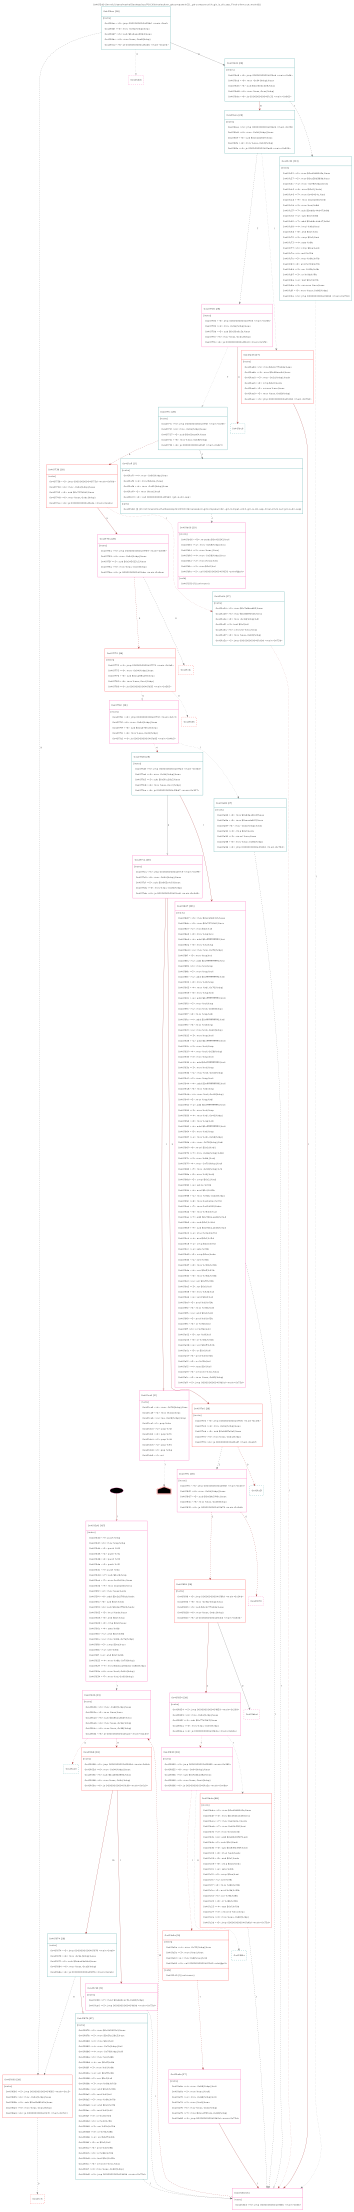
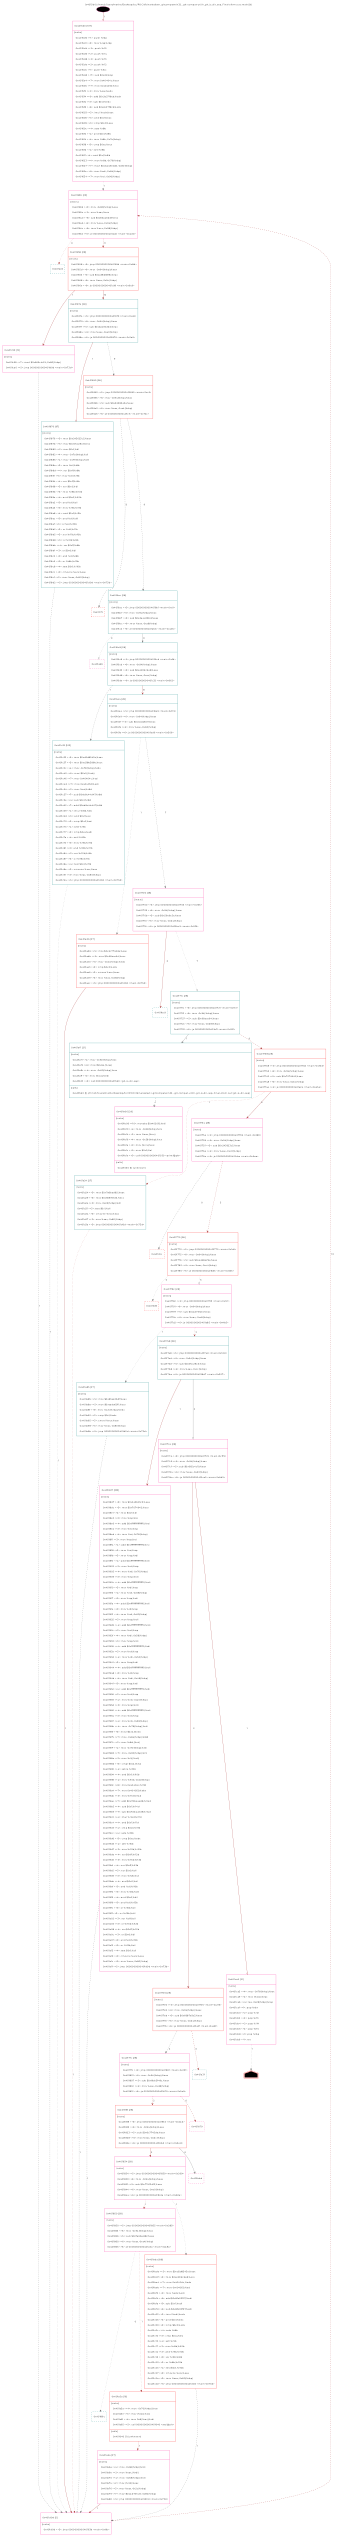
(40, 1035) -> (140, 503)
